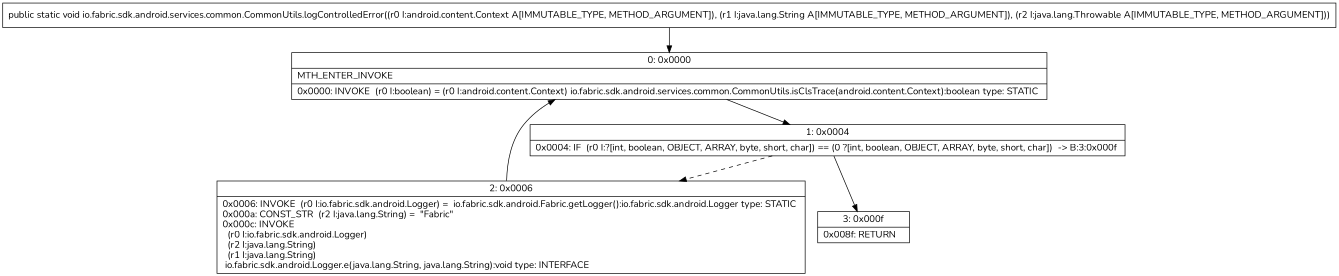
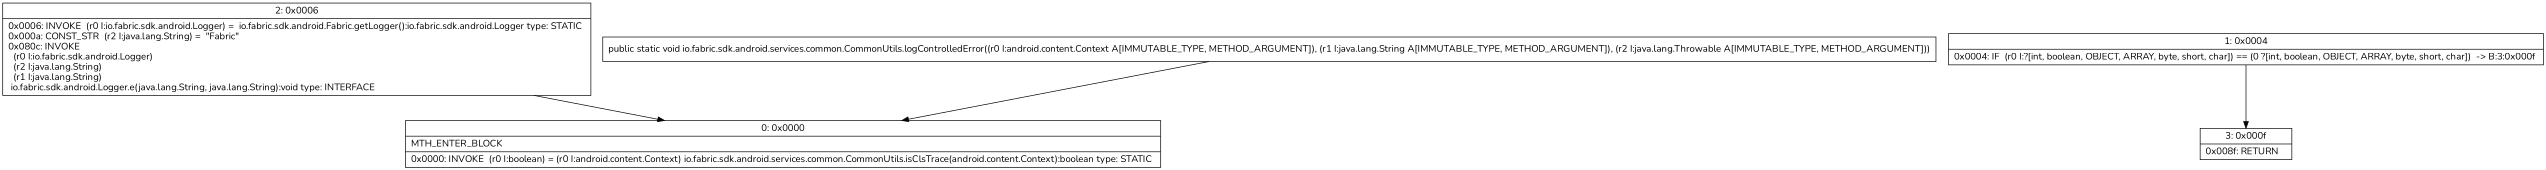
(345, 76) -> (457, 144)
(755, 111) -> none
(729, 168) -> none
(261, 224) -> (47, 47)
